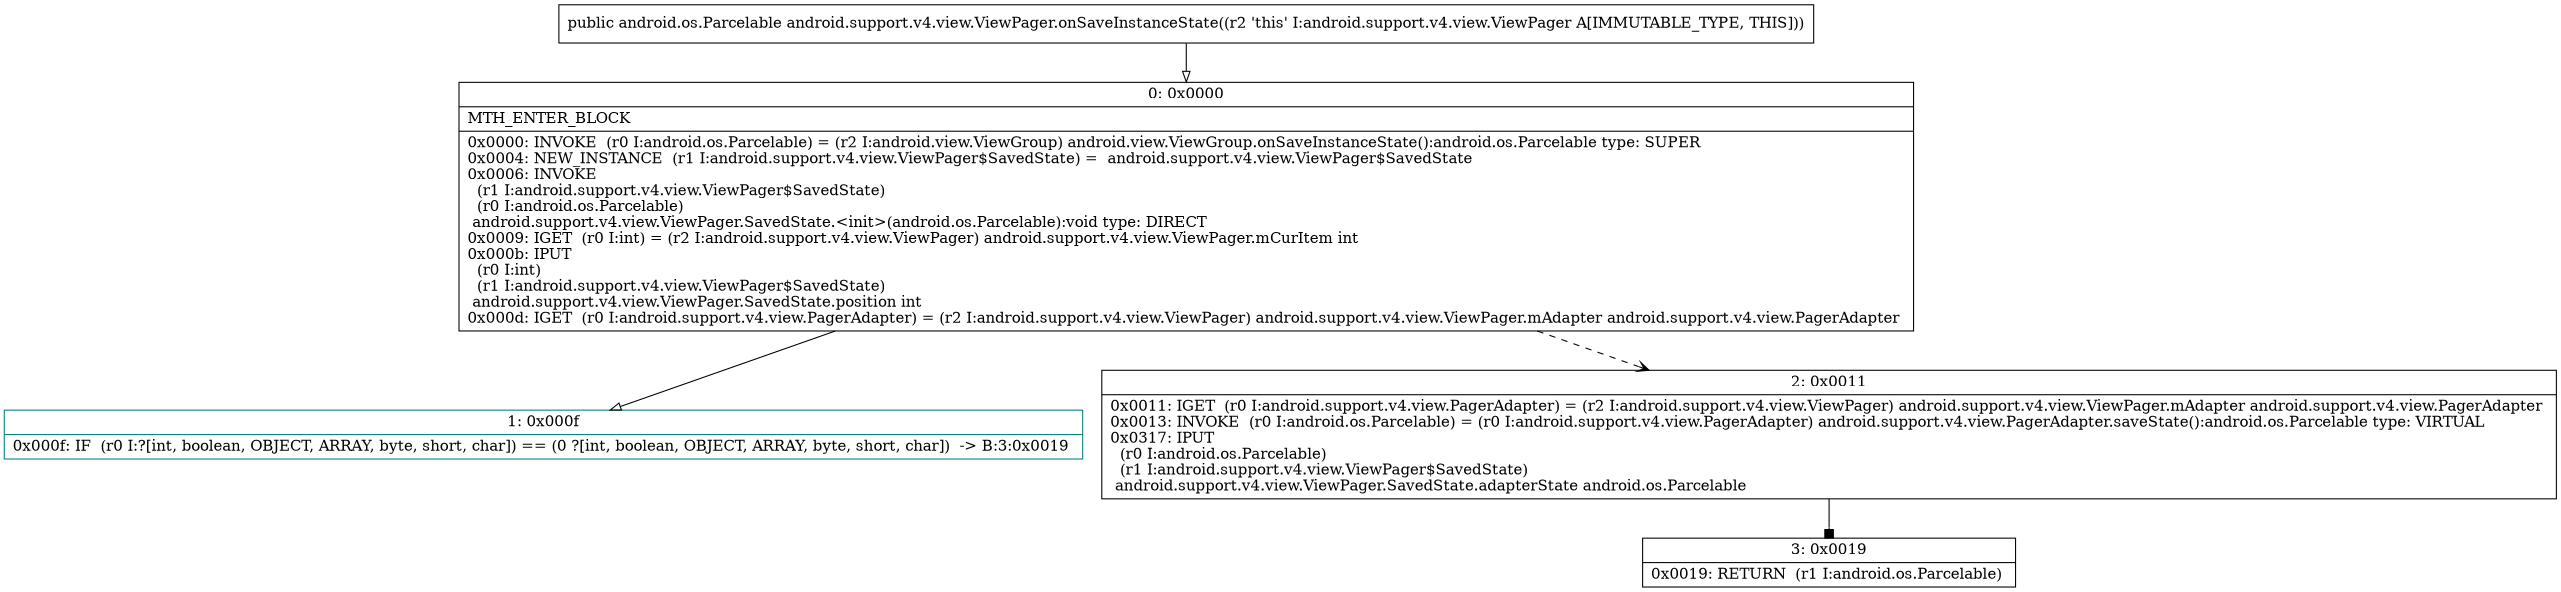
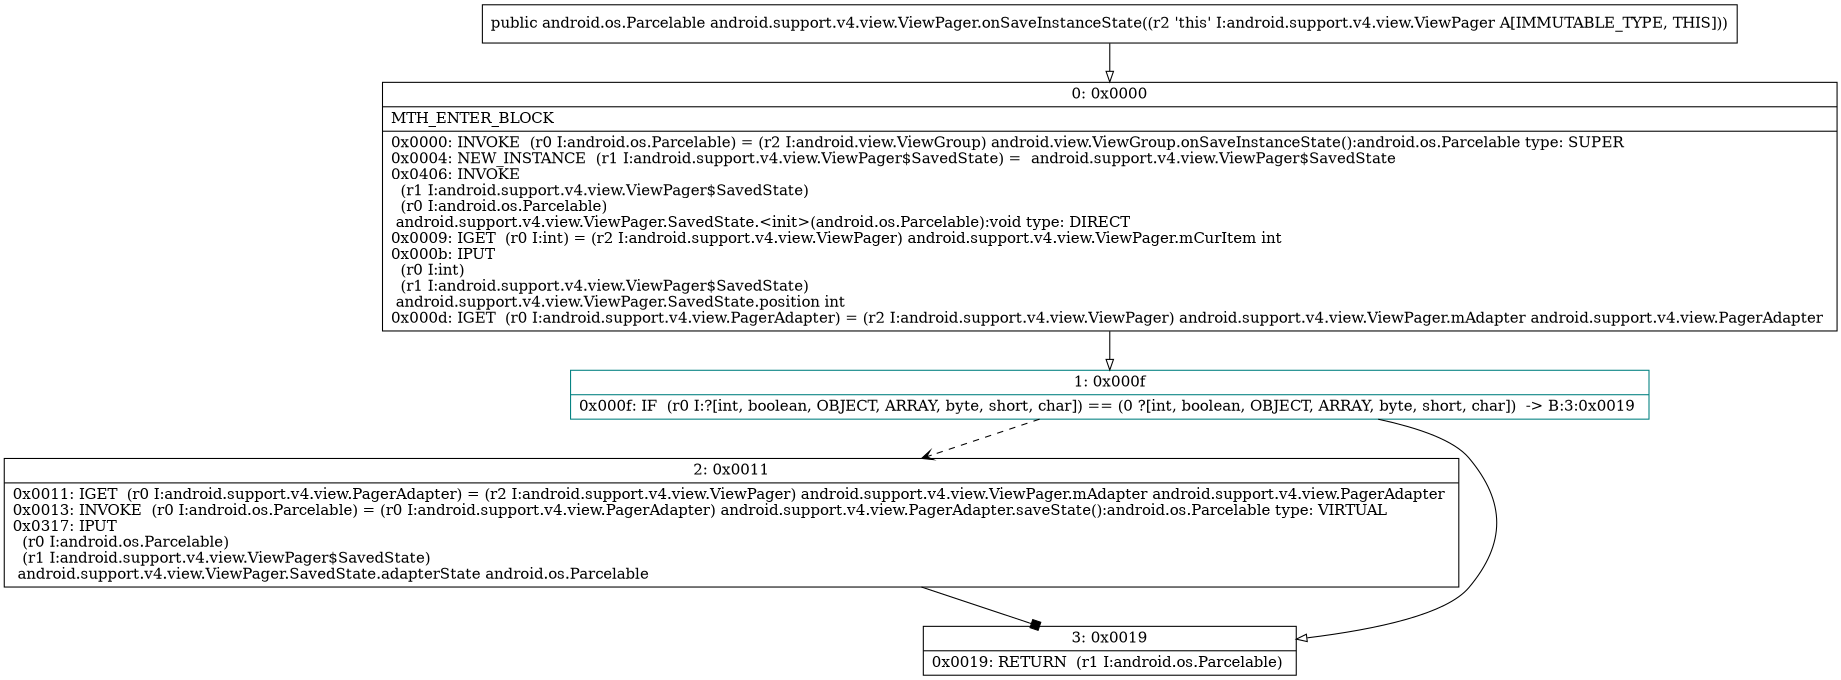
(537, 175) -> (461, 175)
(1588, 349) -> (986, 437)
none -> (1488, 557)
